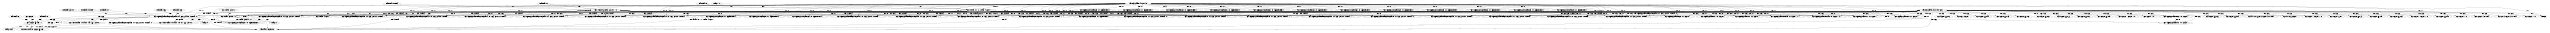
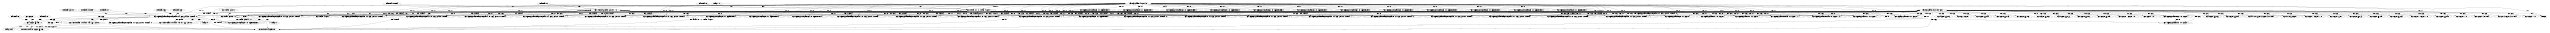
(267, 29) -> (267, 29)
